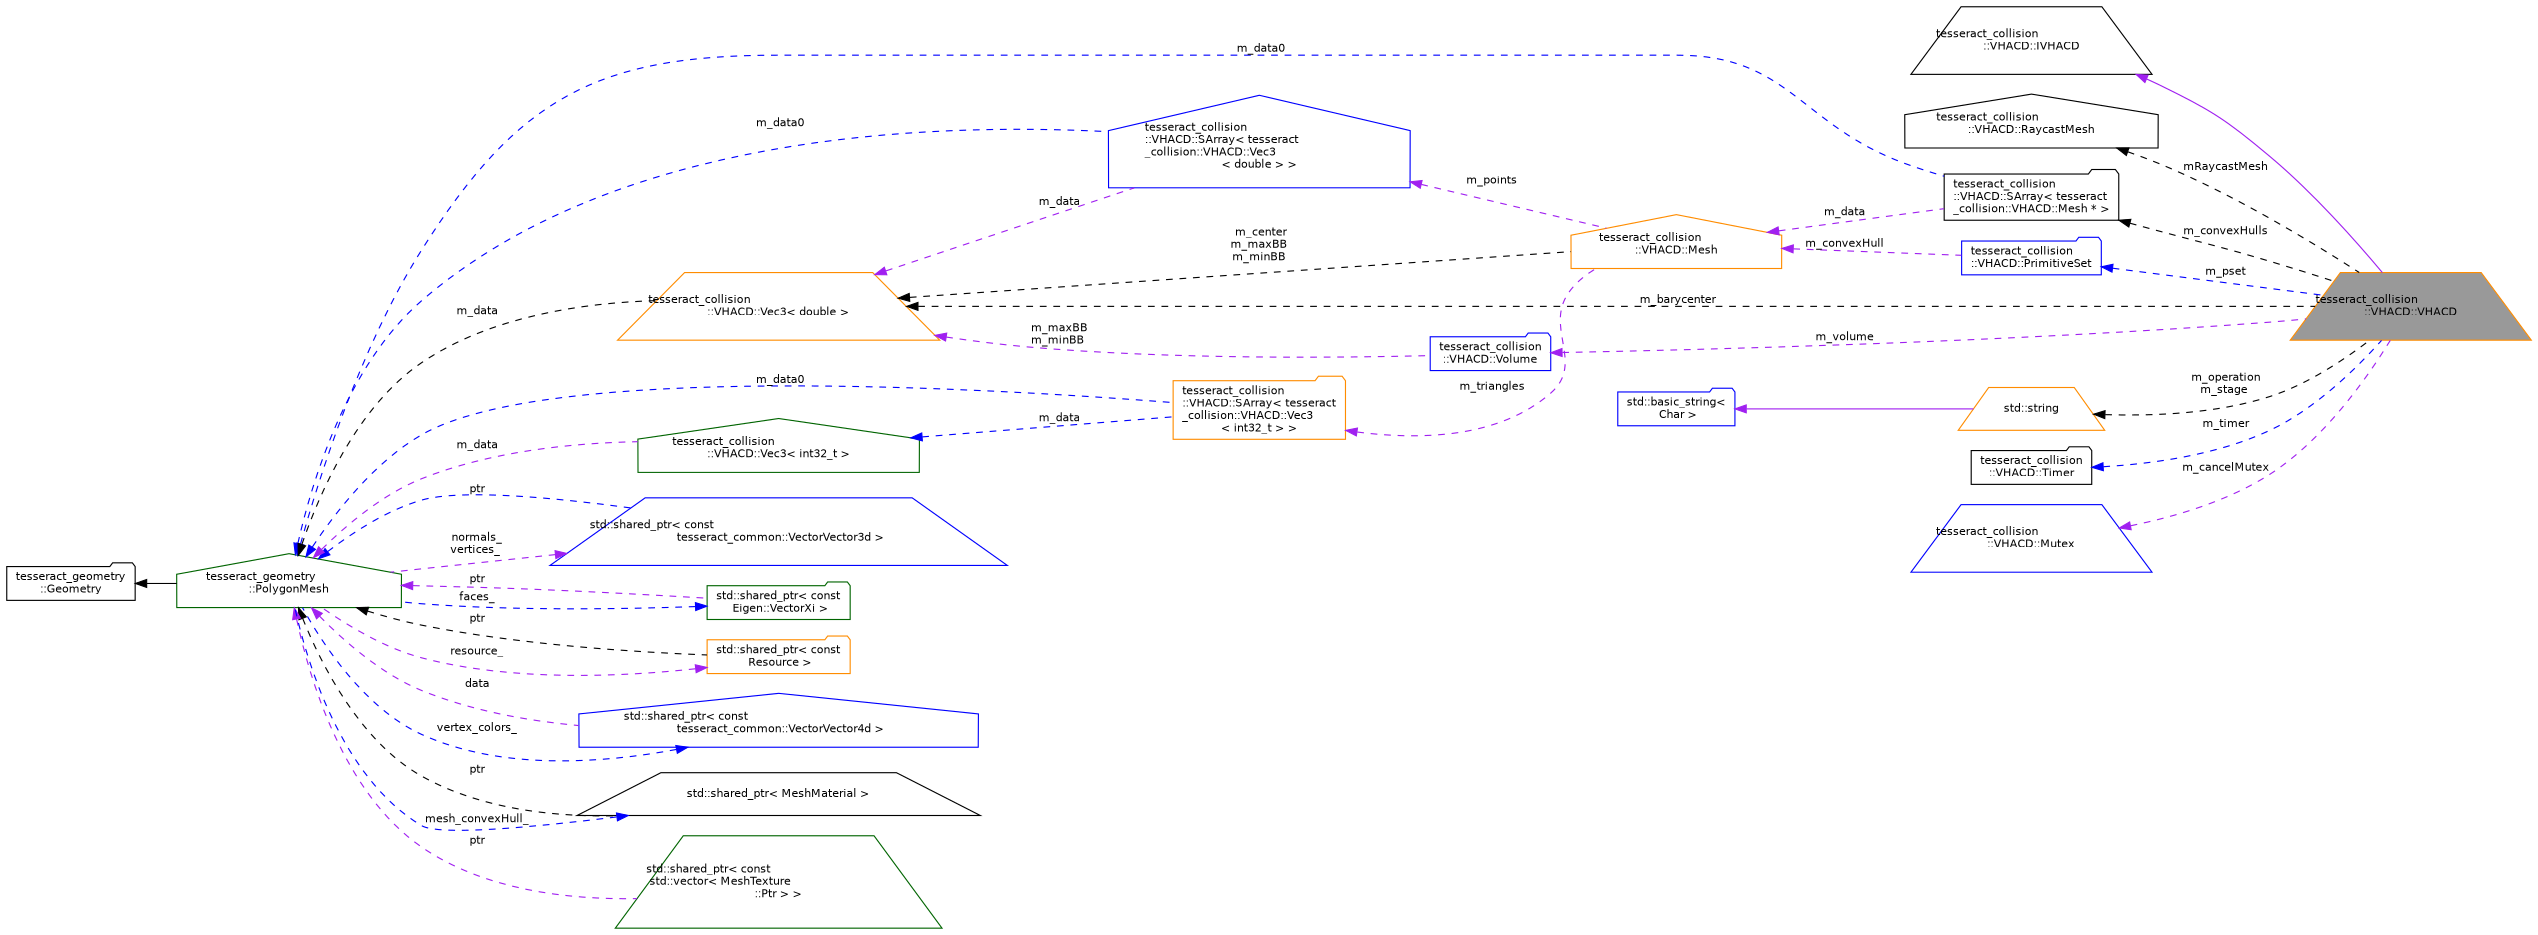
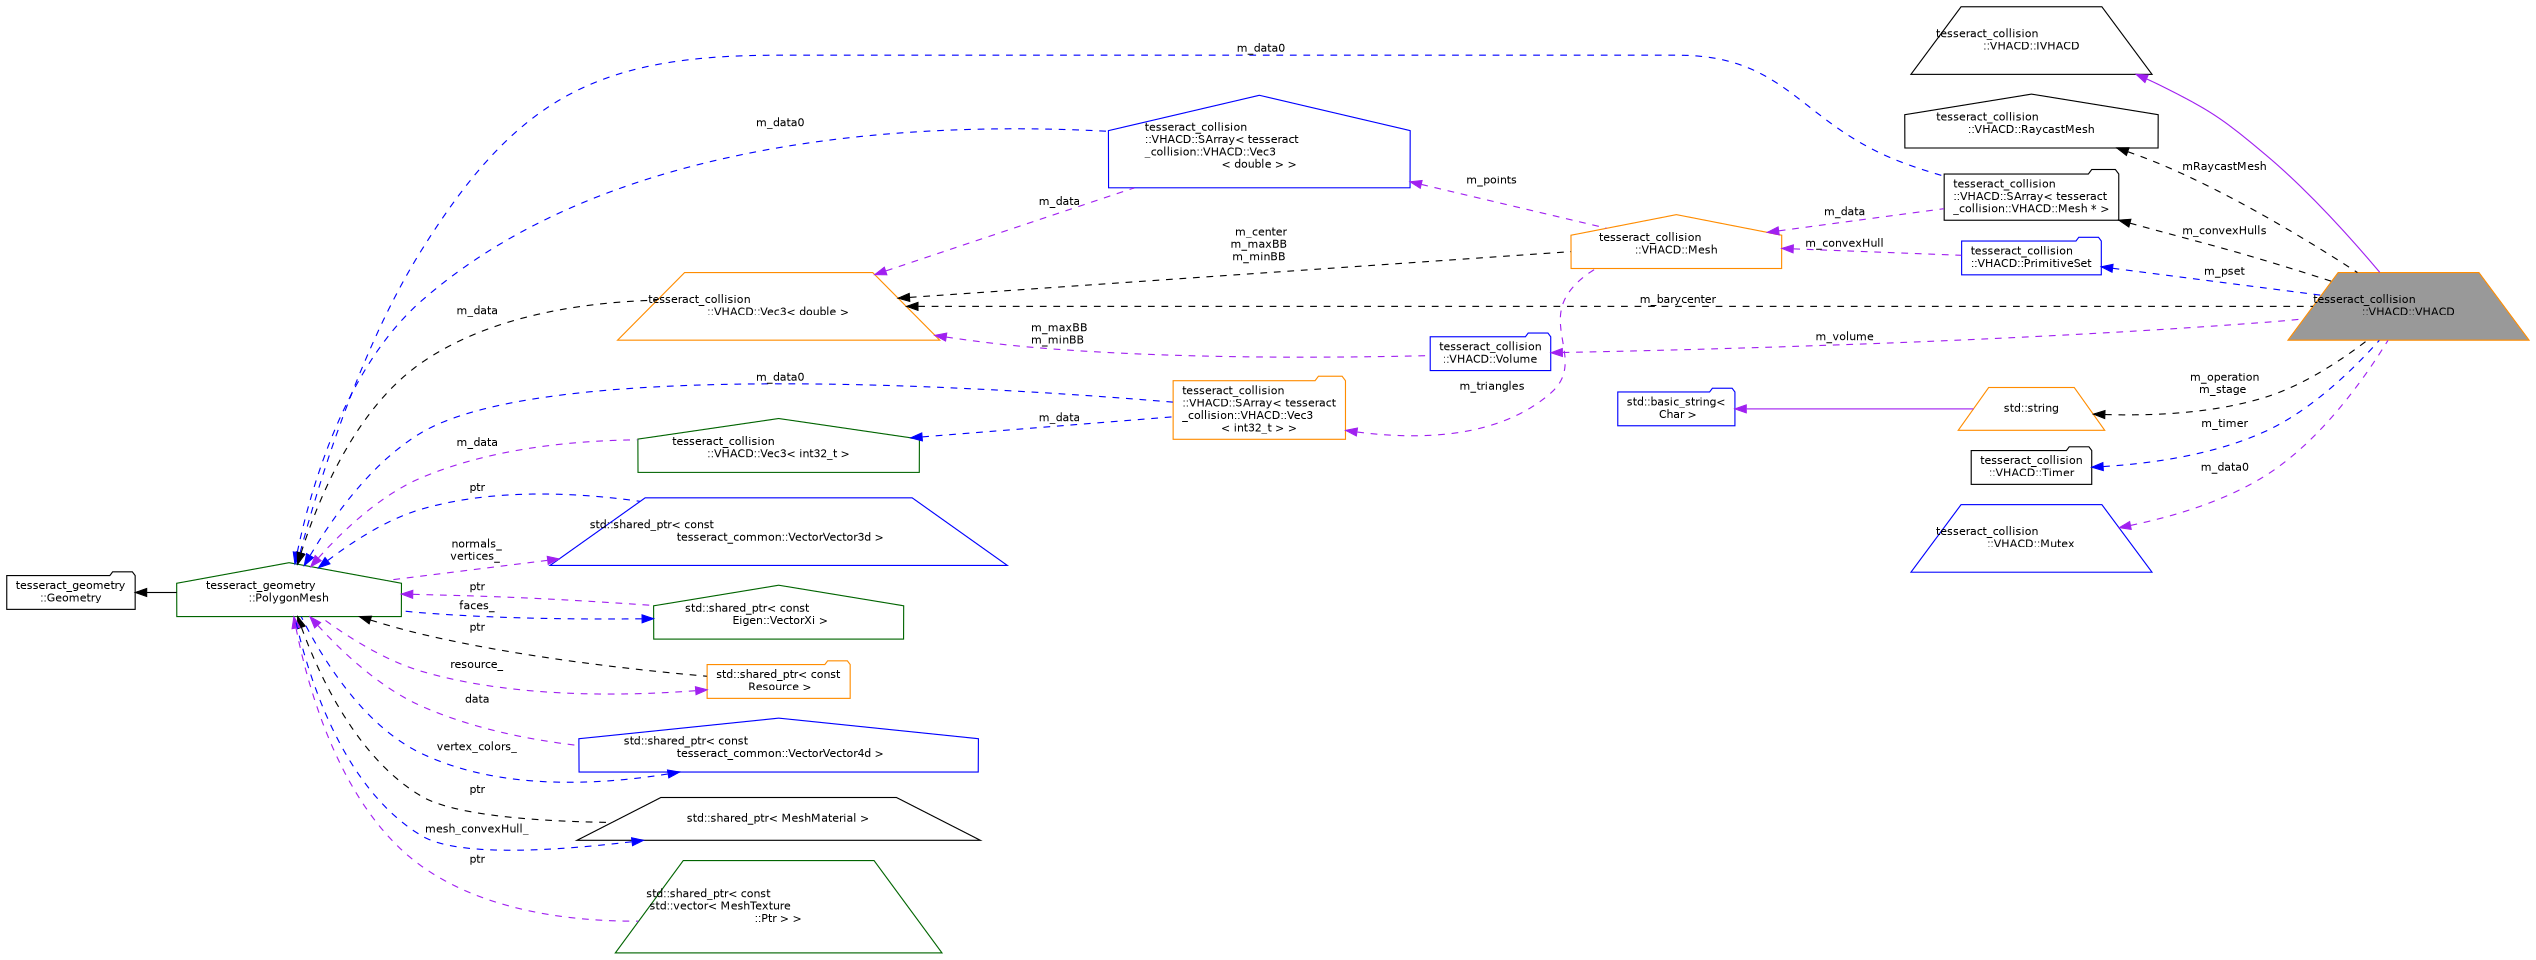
(2224, 468) -> (2223, 468)
(779, 603) -> (779, 615)
